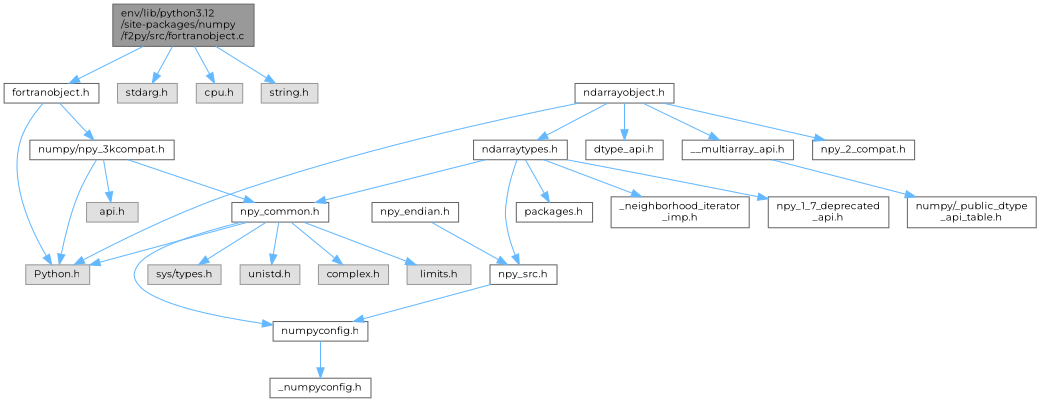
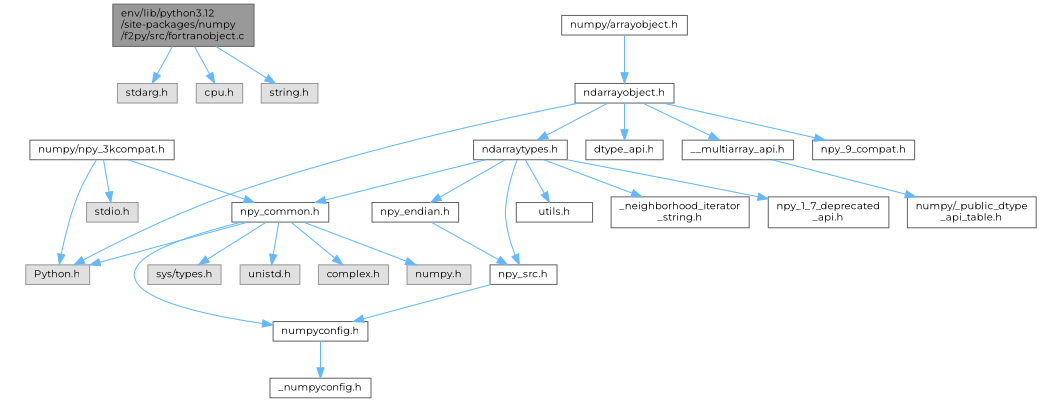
none -> (625, 25)
(52, 93) -> none
(864, 150) -> (864, 150)
none -> (472, 178)
(112, 212) -> (112, 212)
(554, 212) -> (554, 212)
(680, 212) -> (680, 212)
(439, 275) -> (439, 275)
